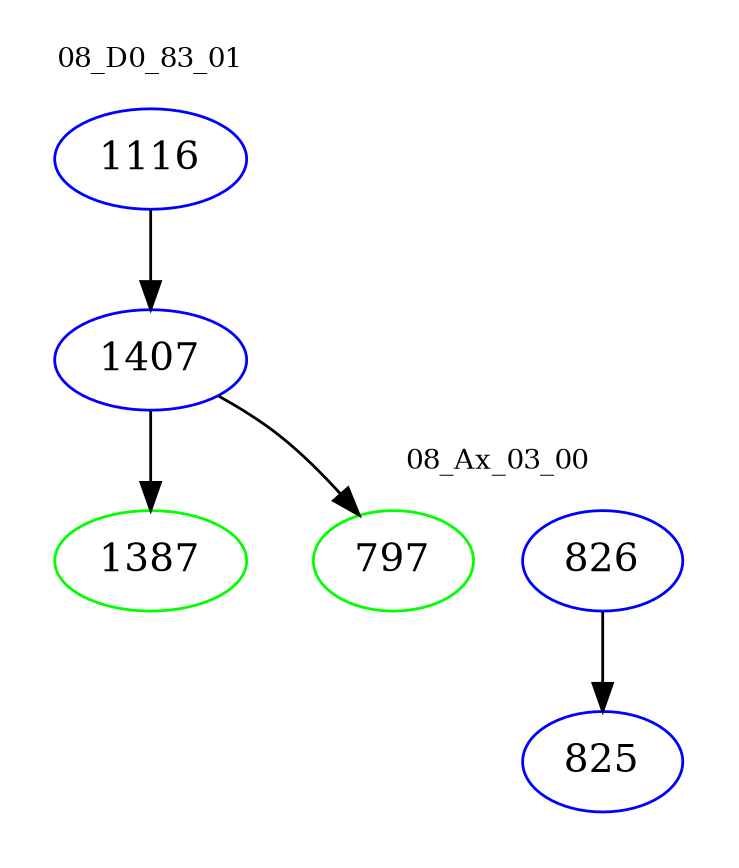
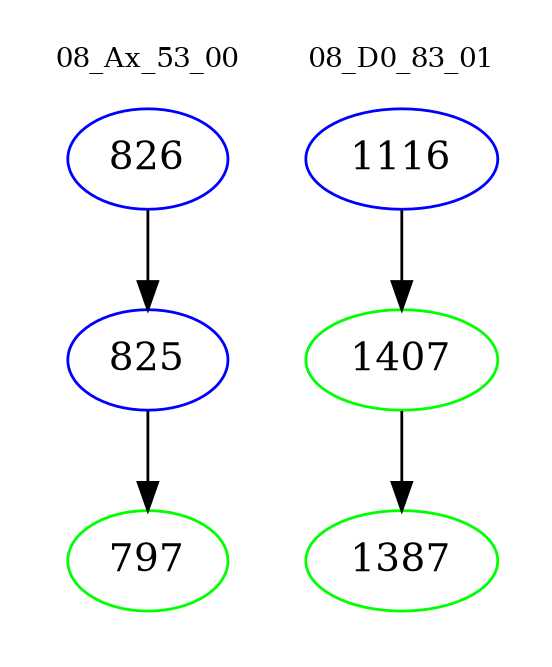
(151, 360) -> (402, 360)
(308, 460) -> (148, 447)
(498, 462) -> (148, 60)
